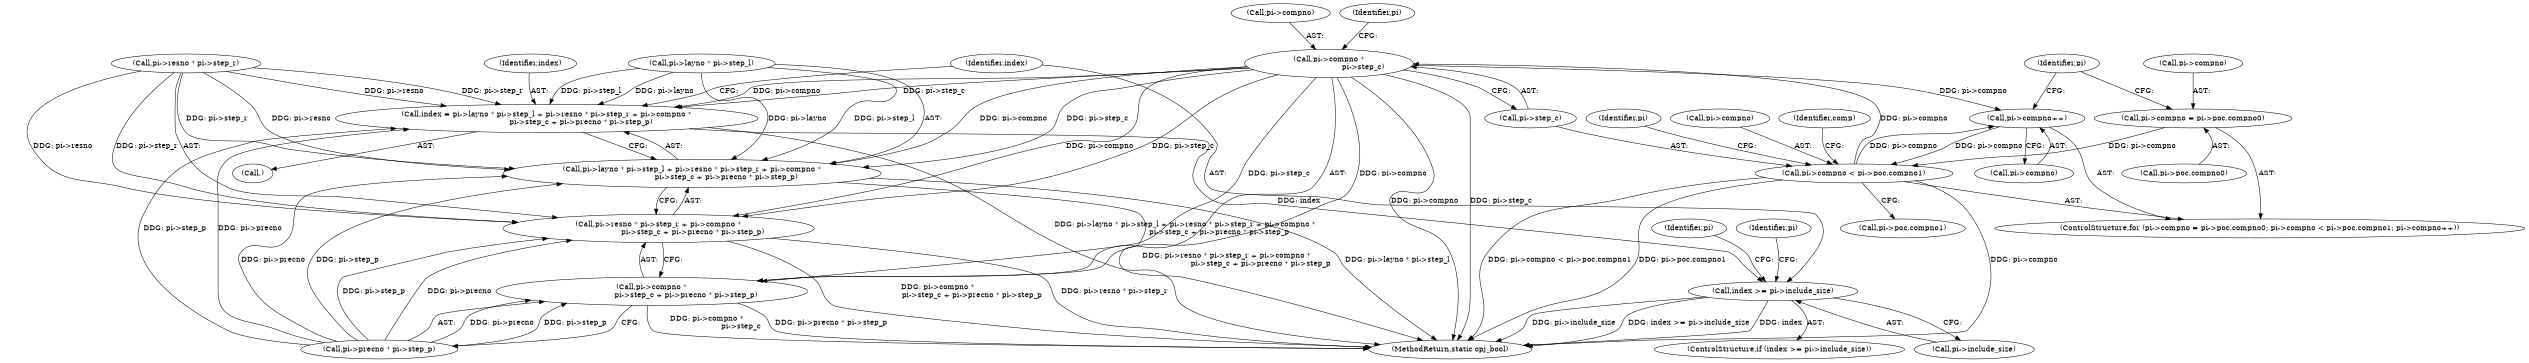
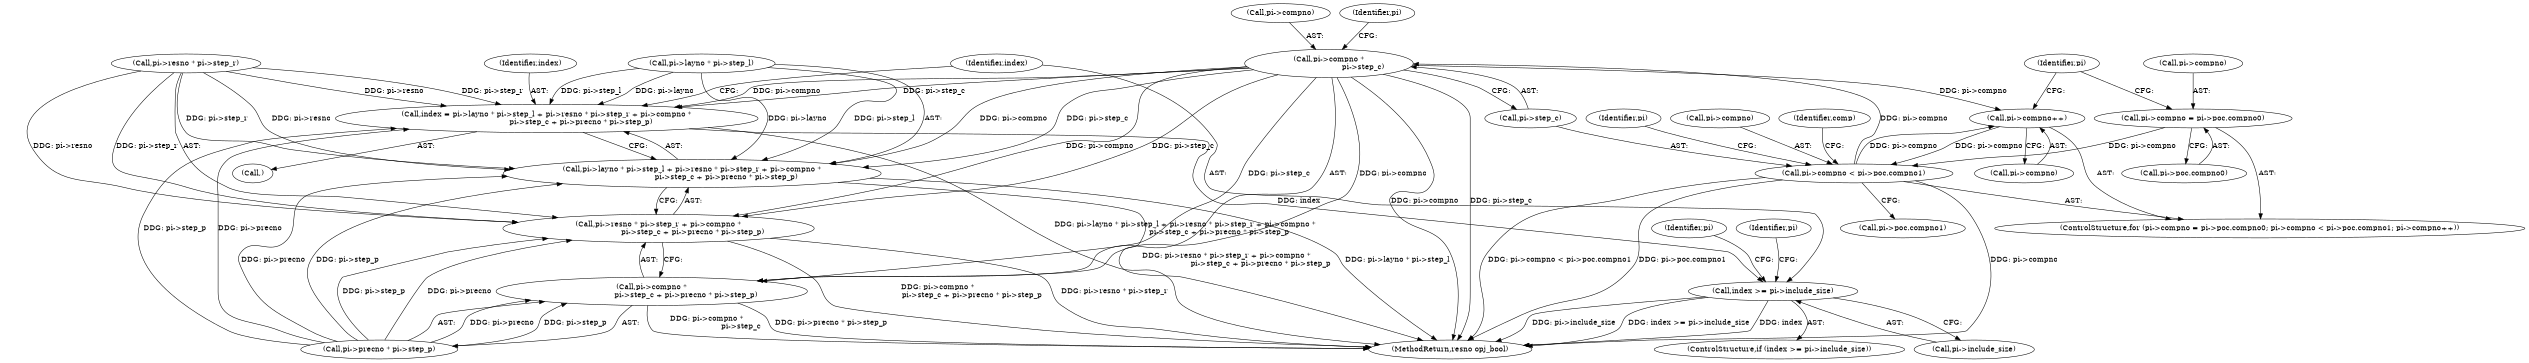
none -> (2189, 143)
(632, 323) -> (632, 323)
(1450, 349) -> (1450, 349)
